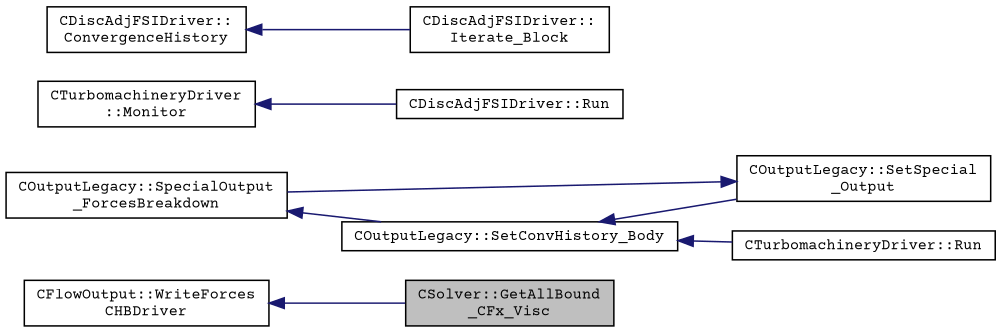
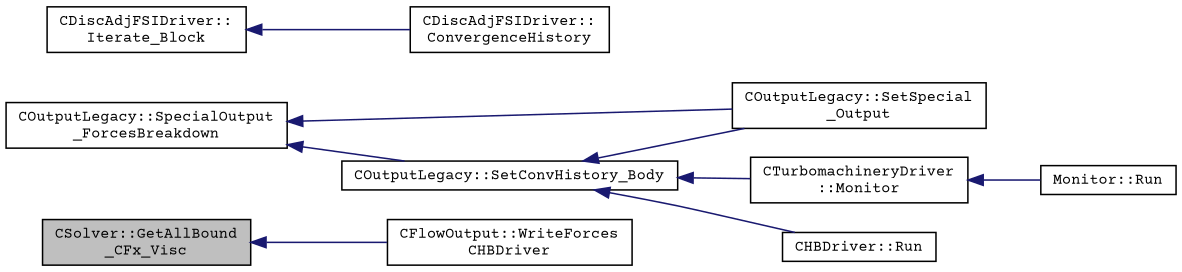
(336, 30) -> (336, 30)
(510, 104) -> (1108, 180)
none -> (722, 178)
(504, 187) -> (518, 115)
(864, 245) -> (859, 247)
(345, 303) -> (327, 242)
